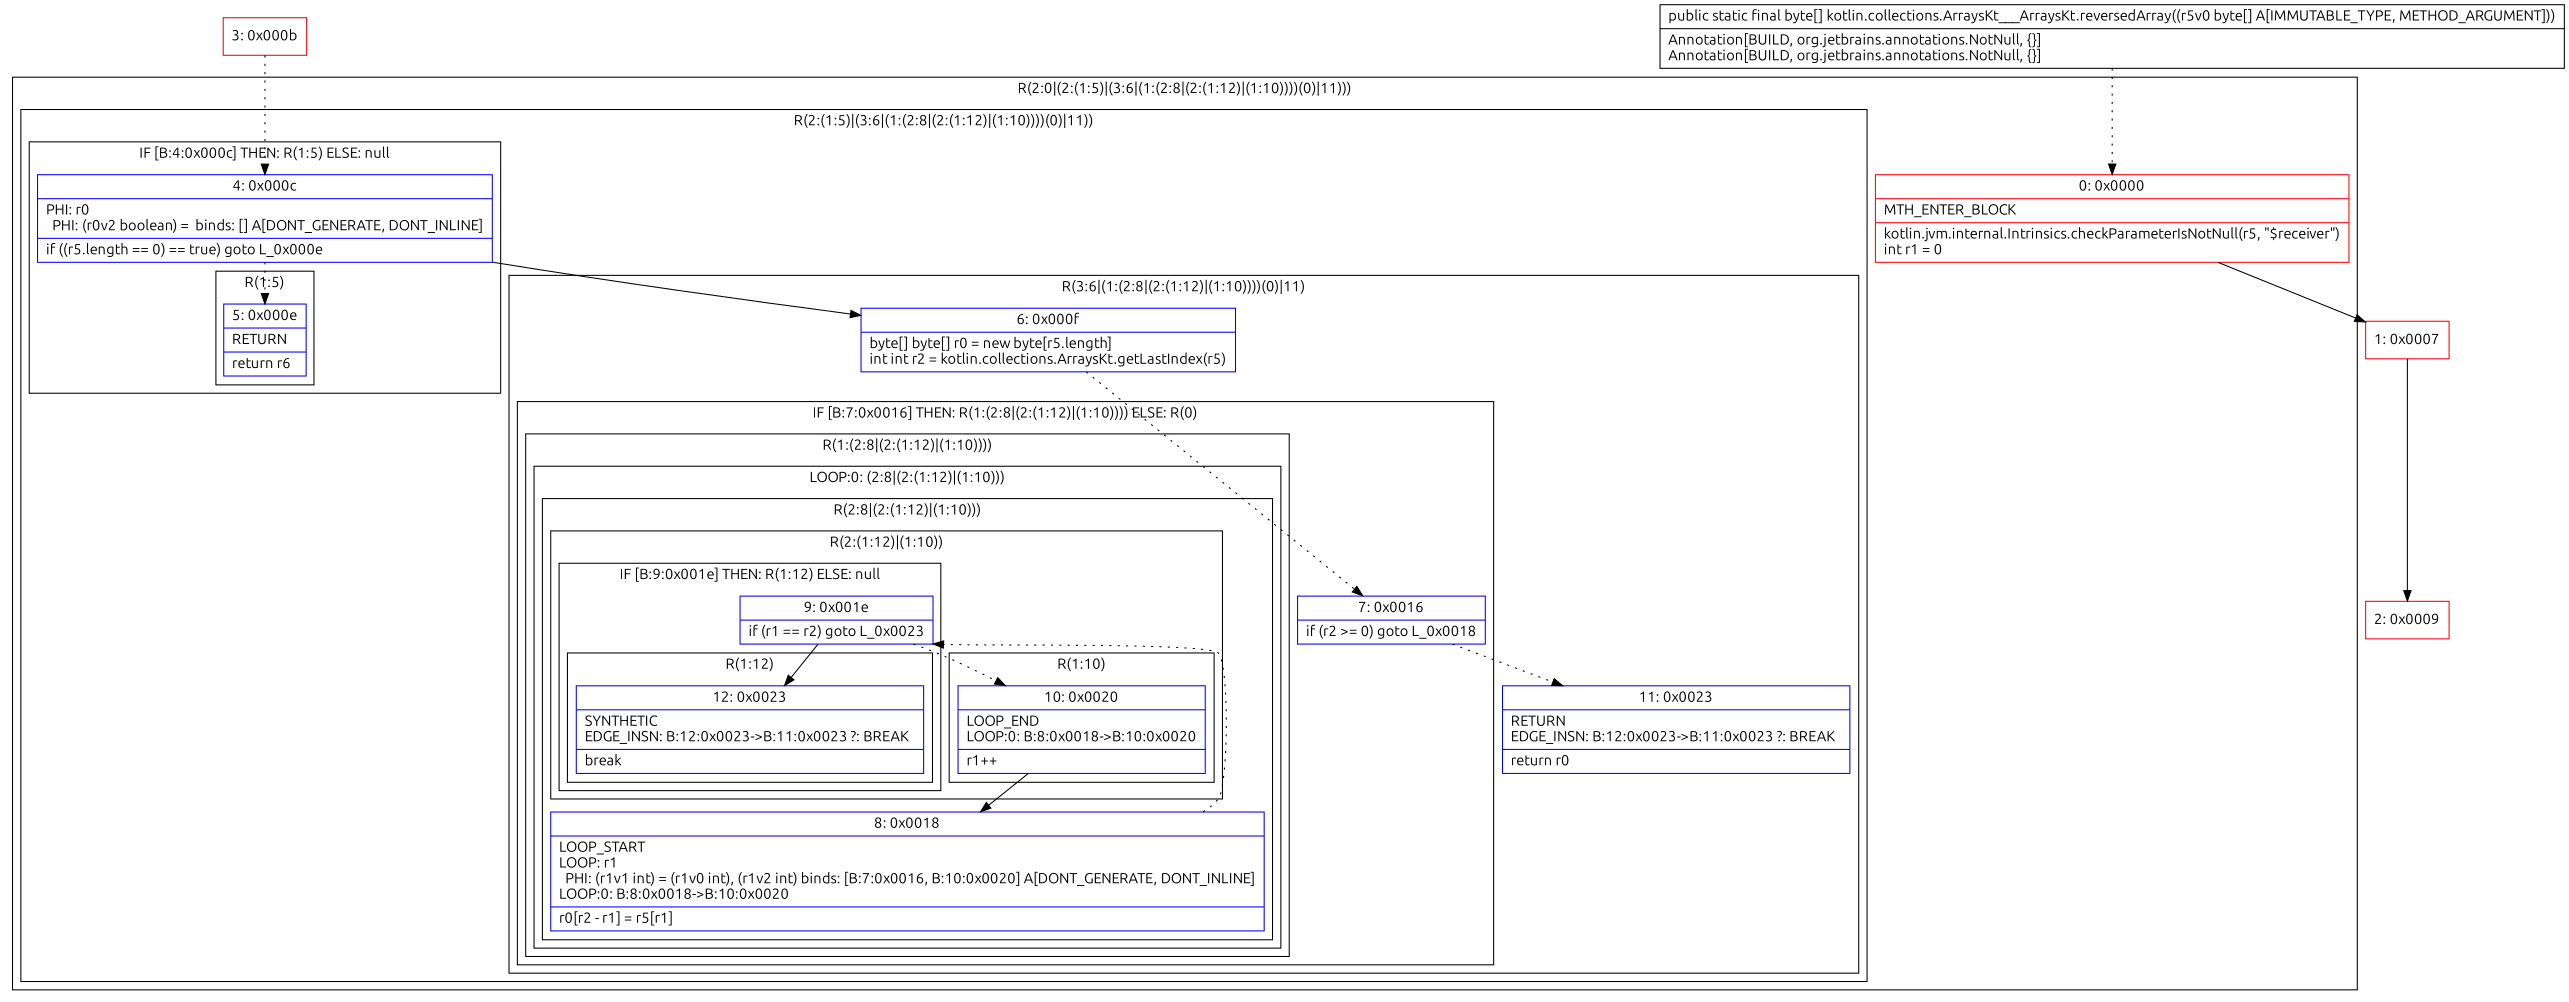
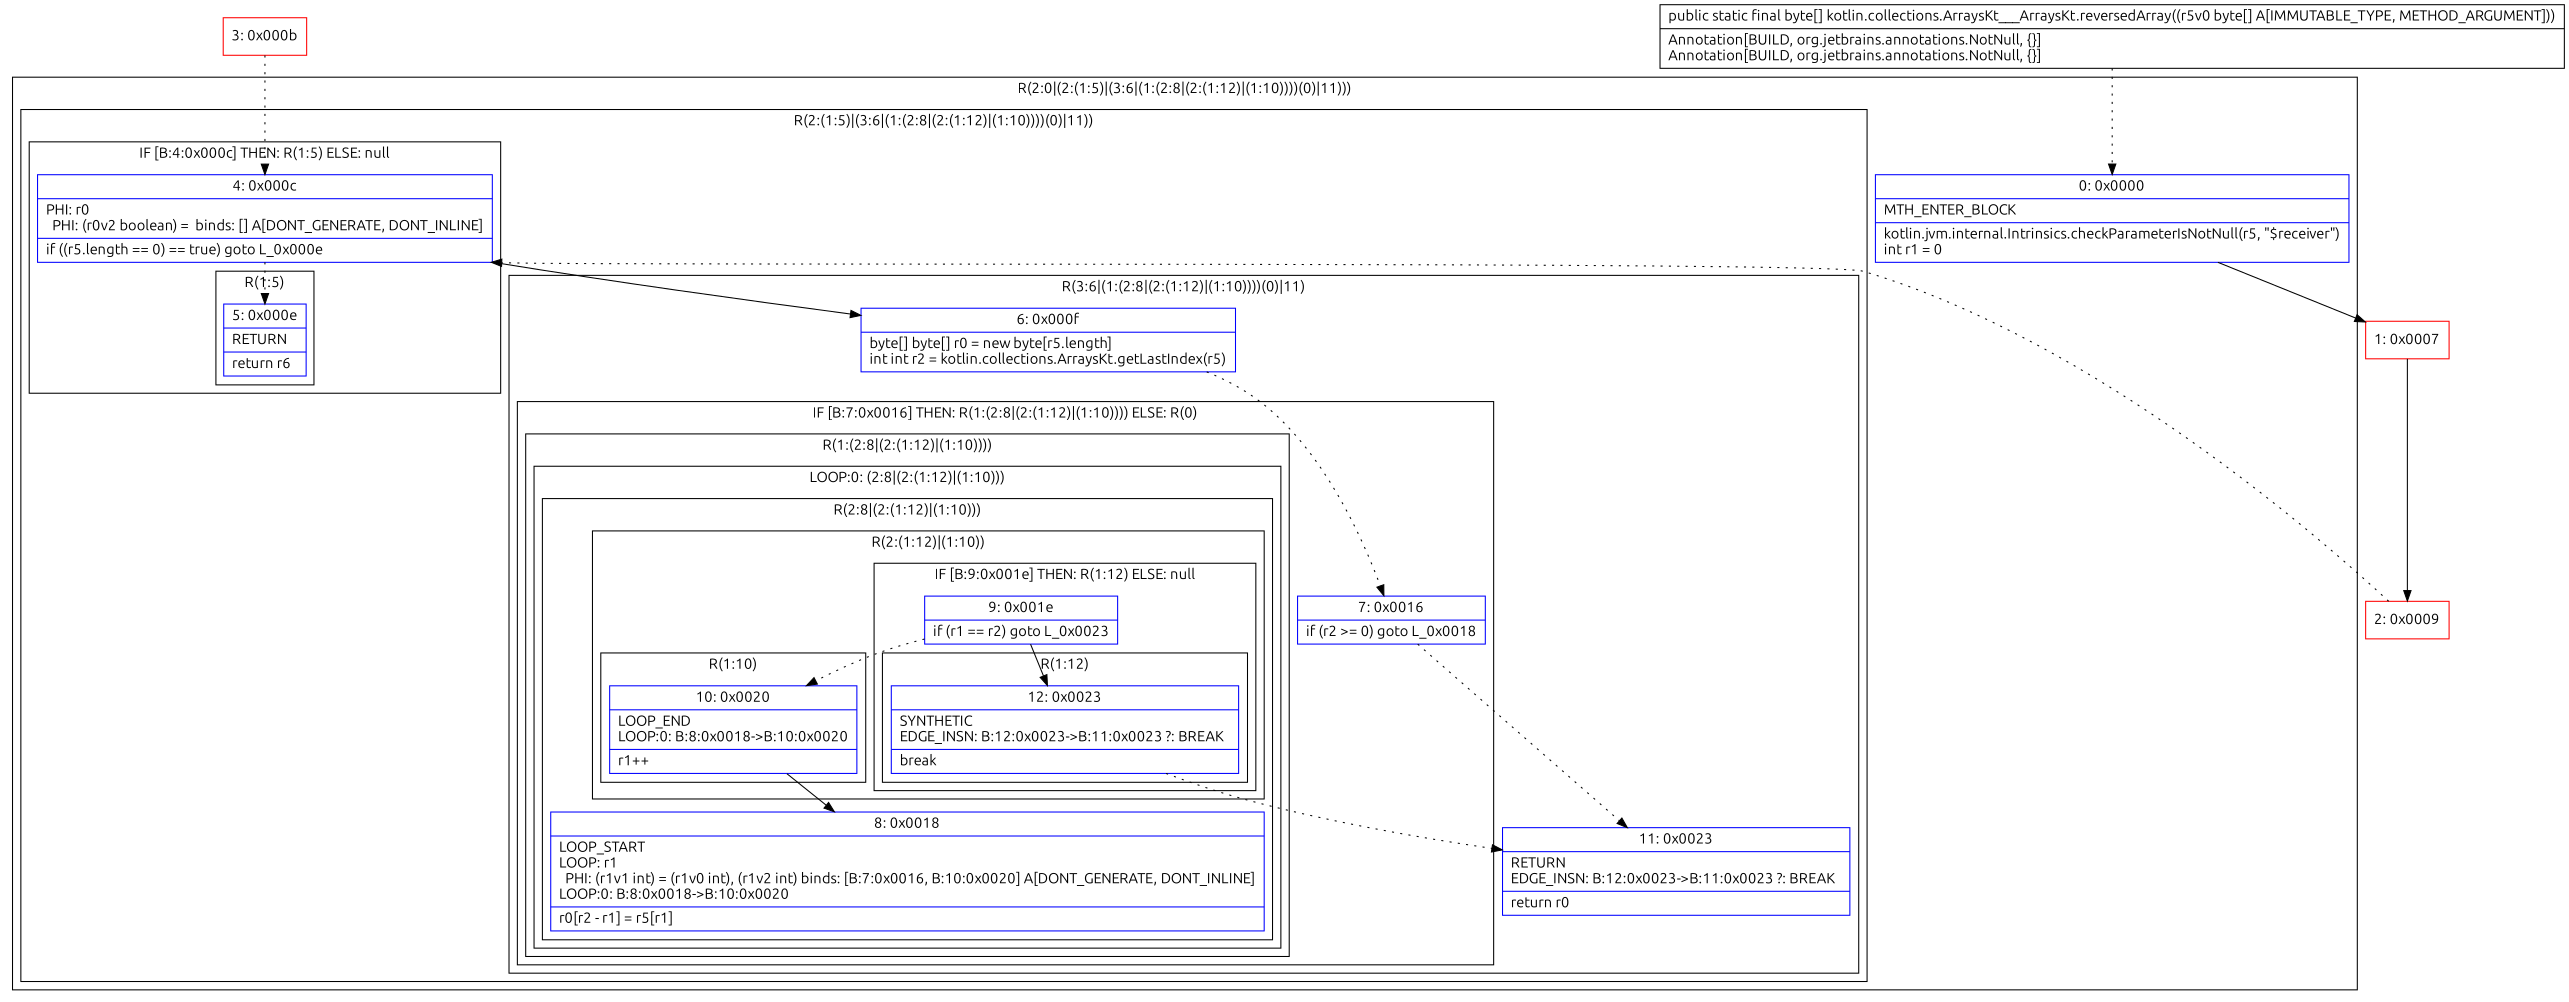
(2112, 219) -> (2112, 219)
none -> (1495, 265)
(1154, 647) -> none
none -> (1327, 819)
